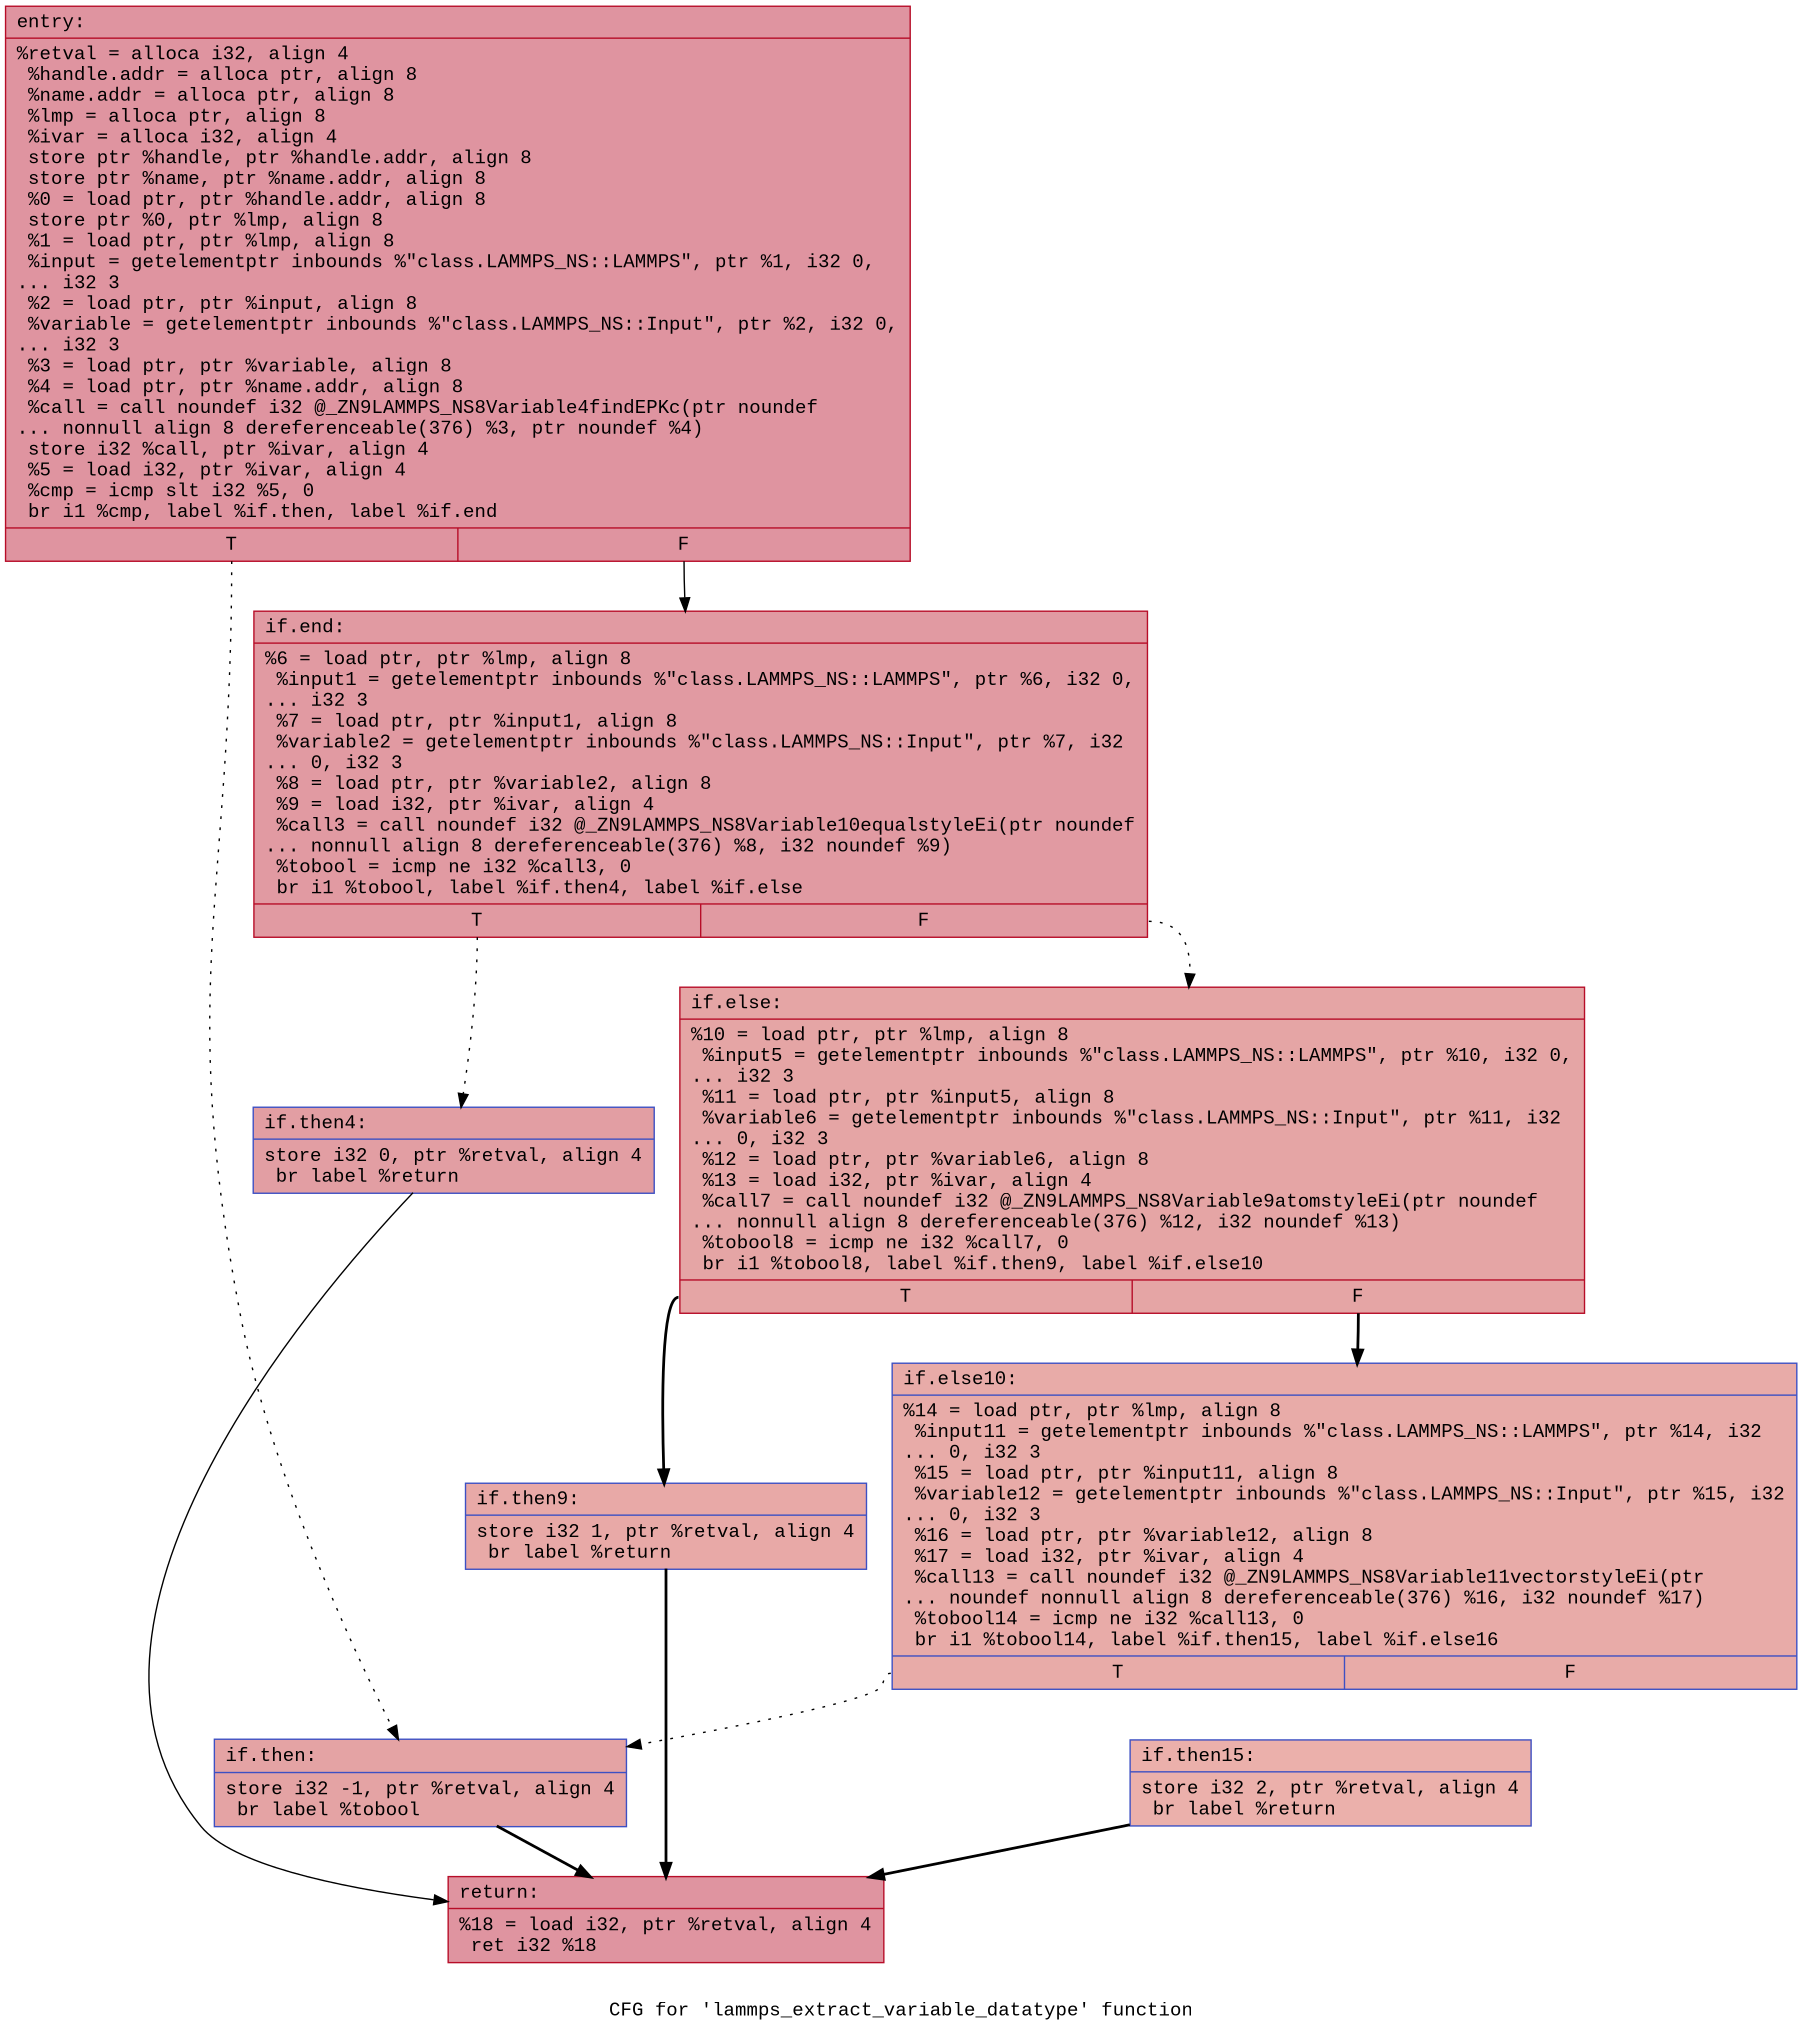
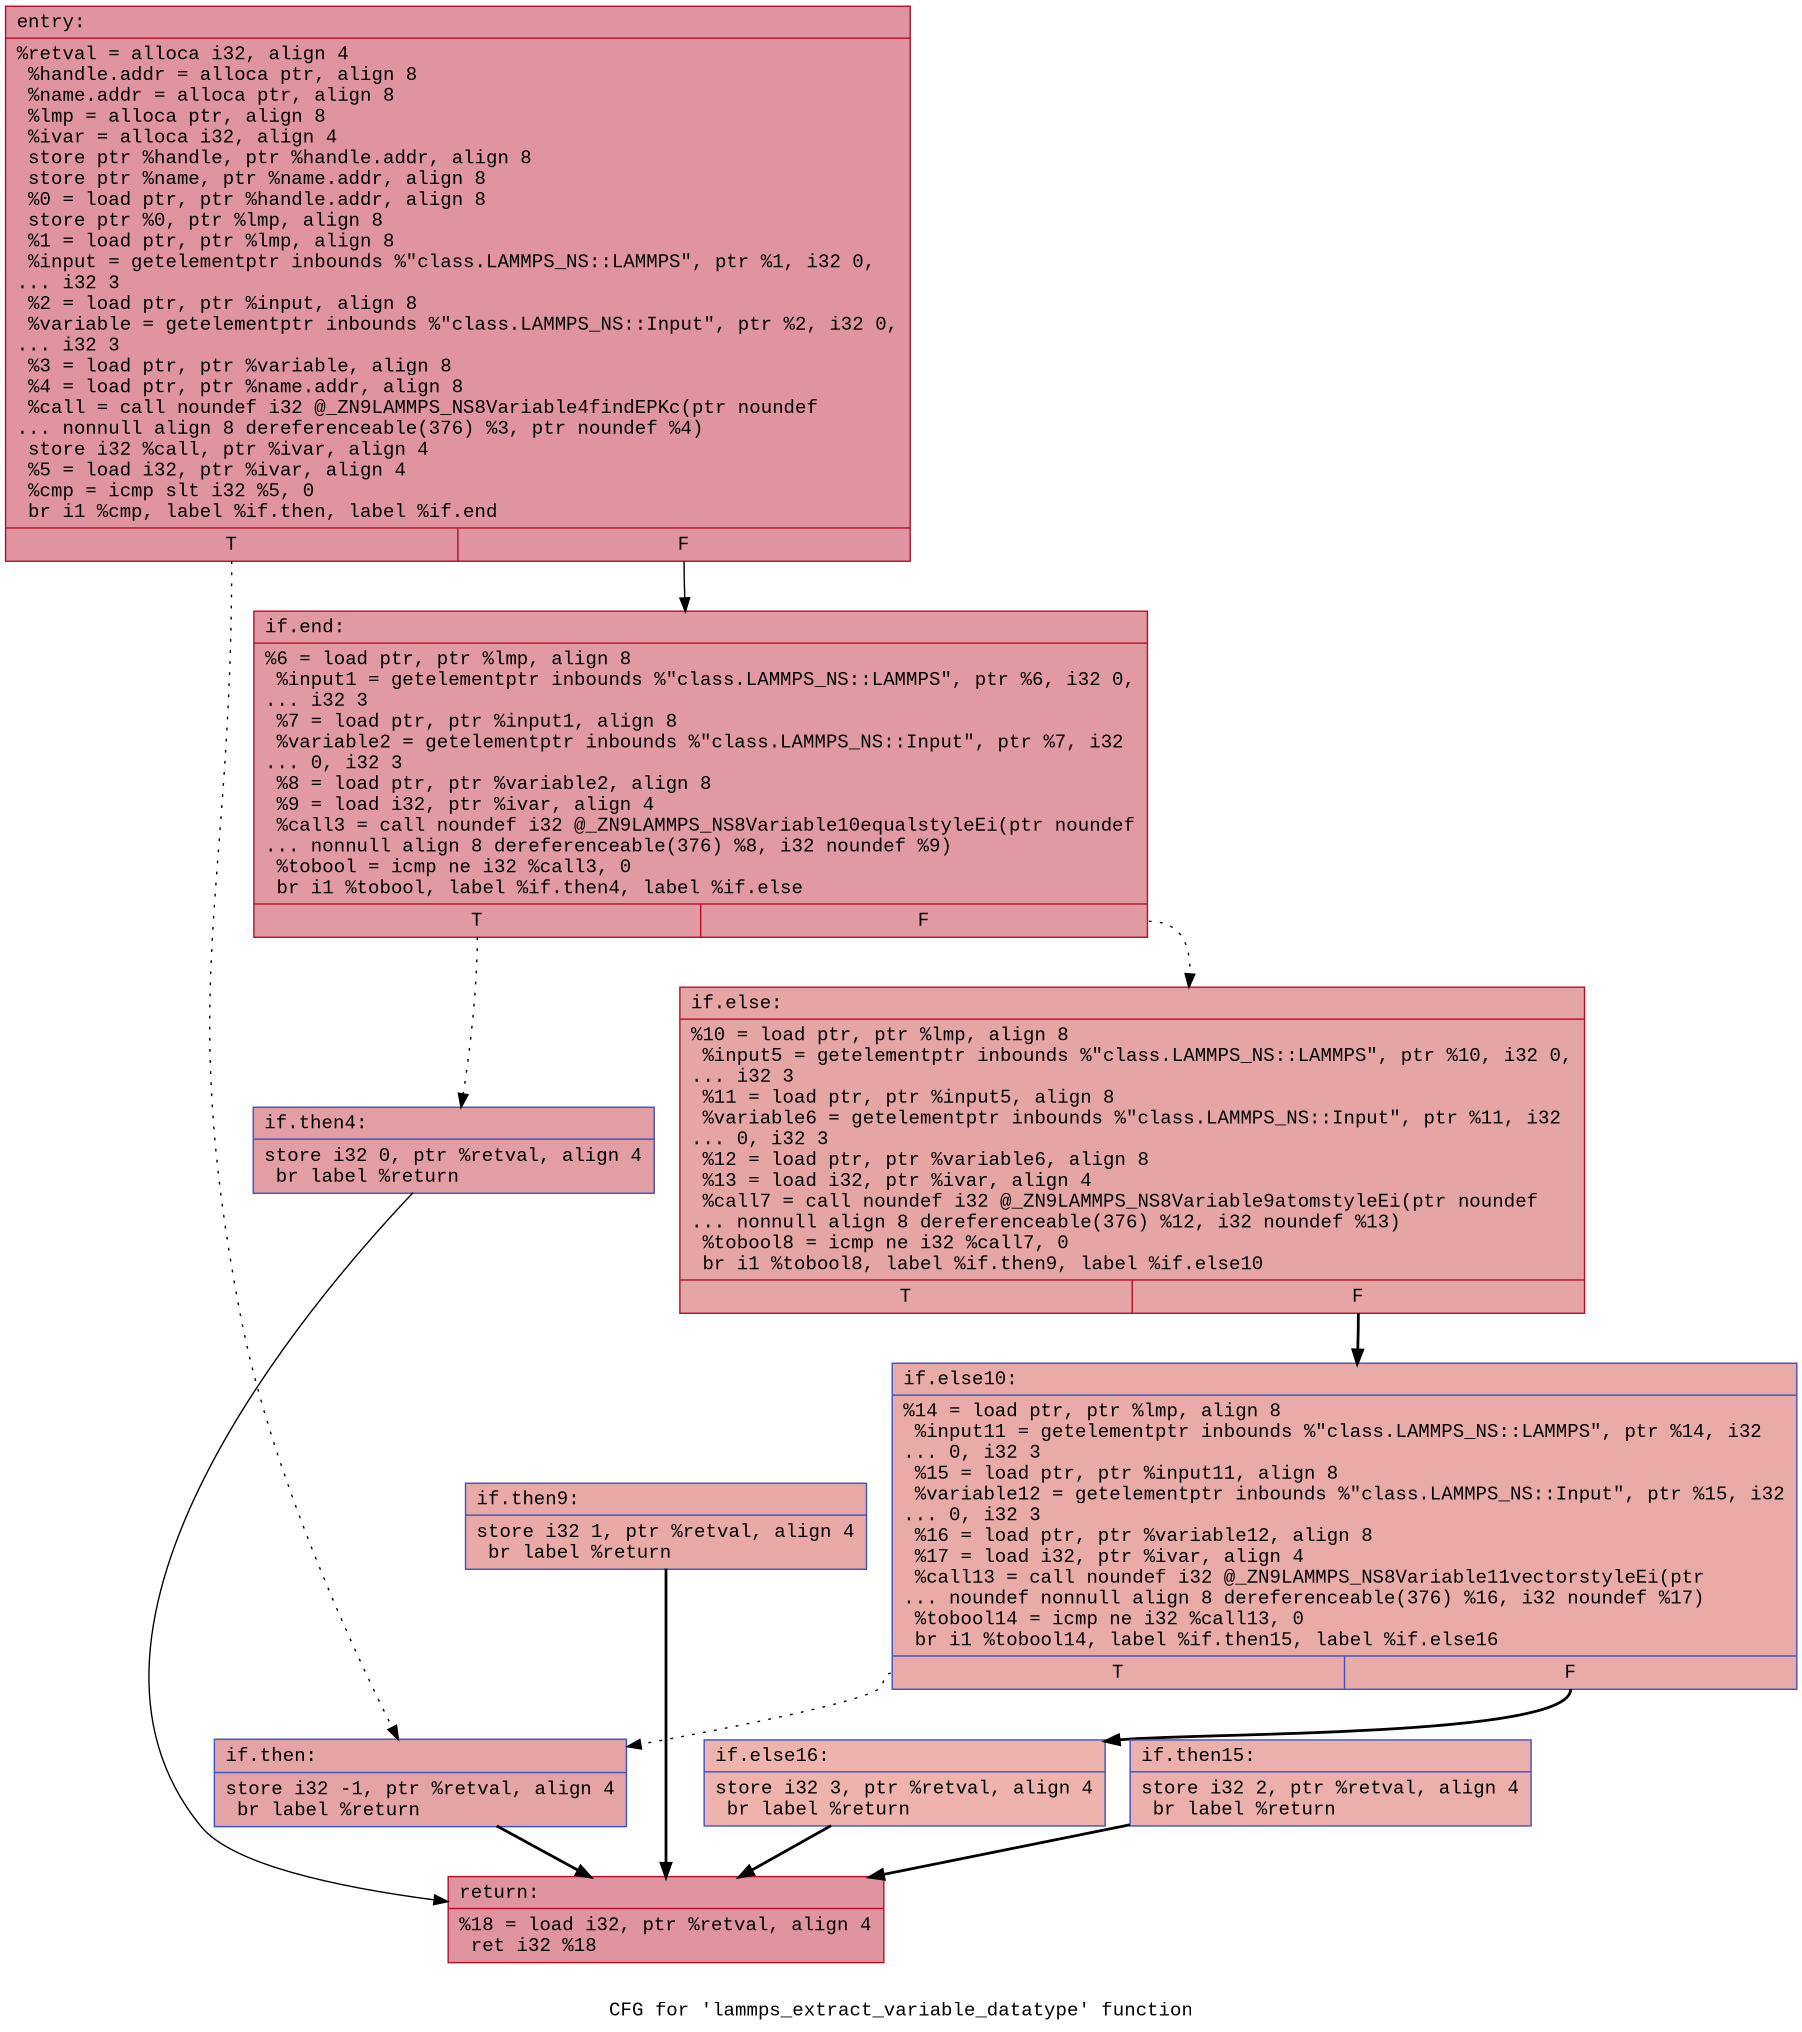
(663, 1382) -> none
none -> (905, 1783)
(323, 1809) -> (323, 1809)
